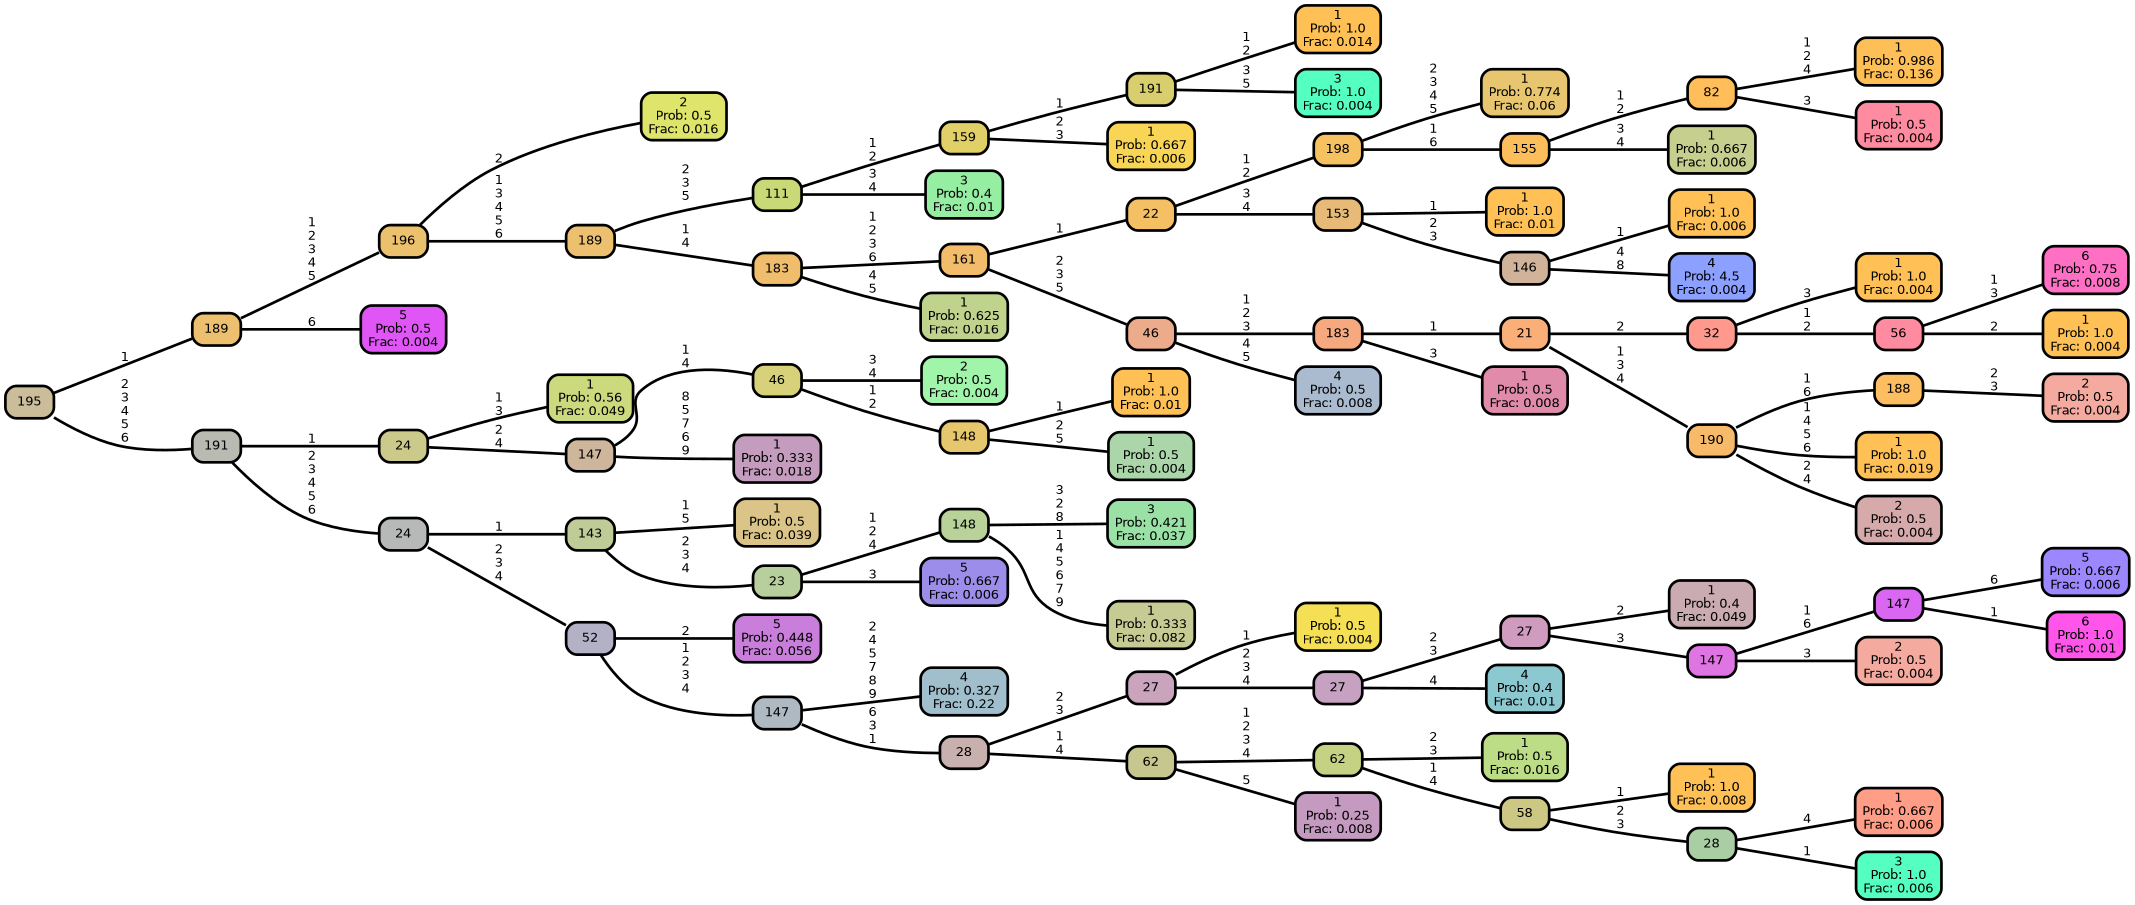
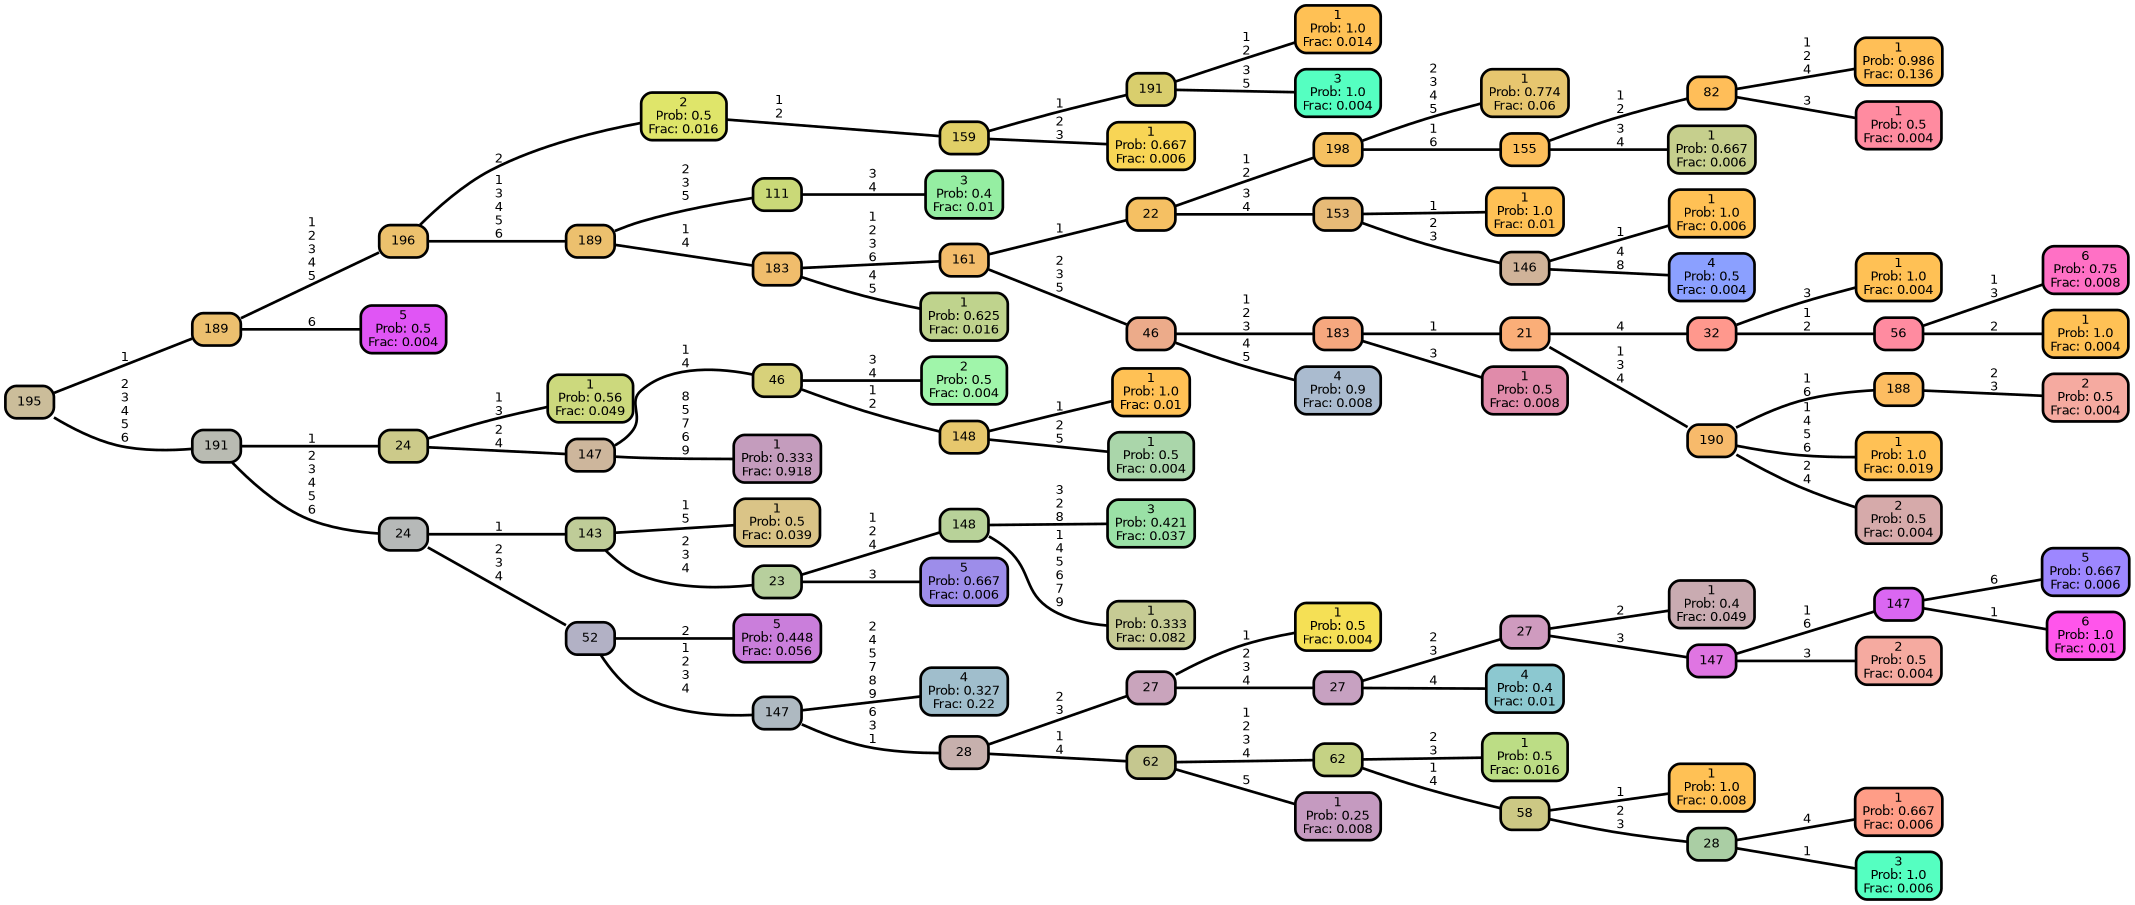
(870, 165) -> (833, 128)
(1712, 277) -> (1712, 277)
(1618, 327) -> (1618, 327)
(1338, 390) -> (1338, 390)
(777, 459) -> (777, 459)
